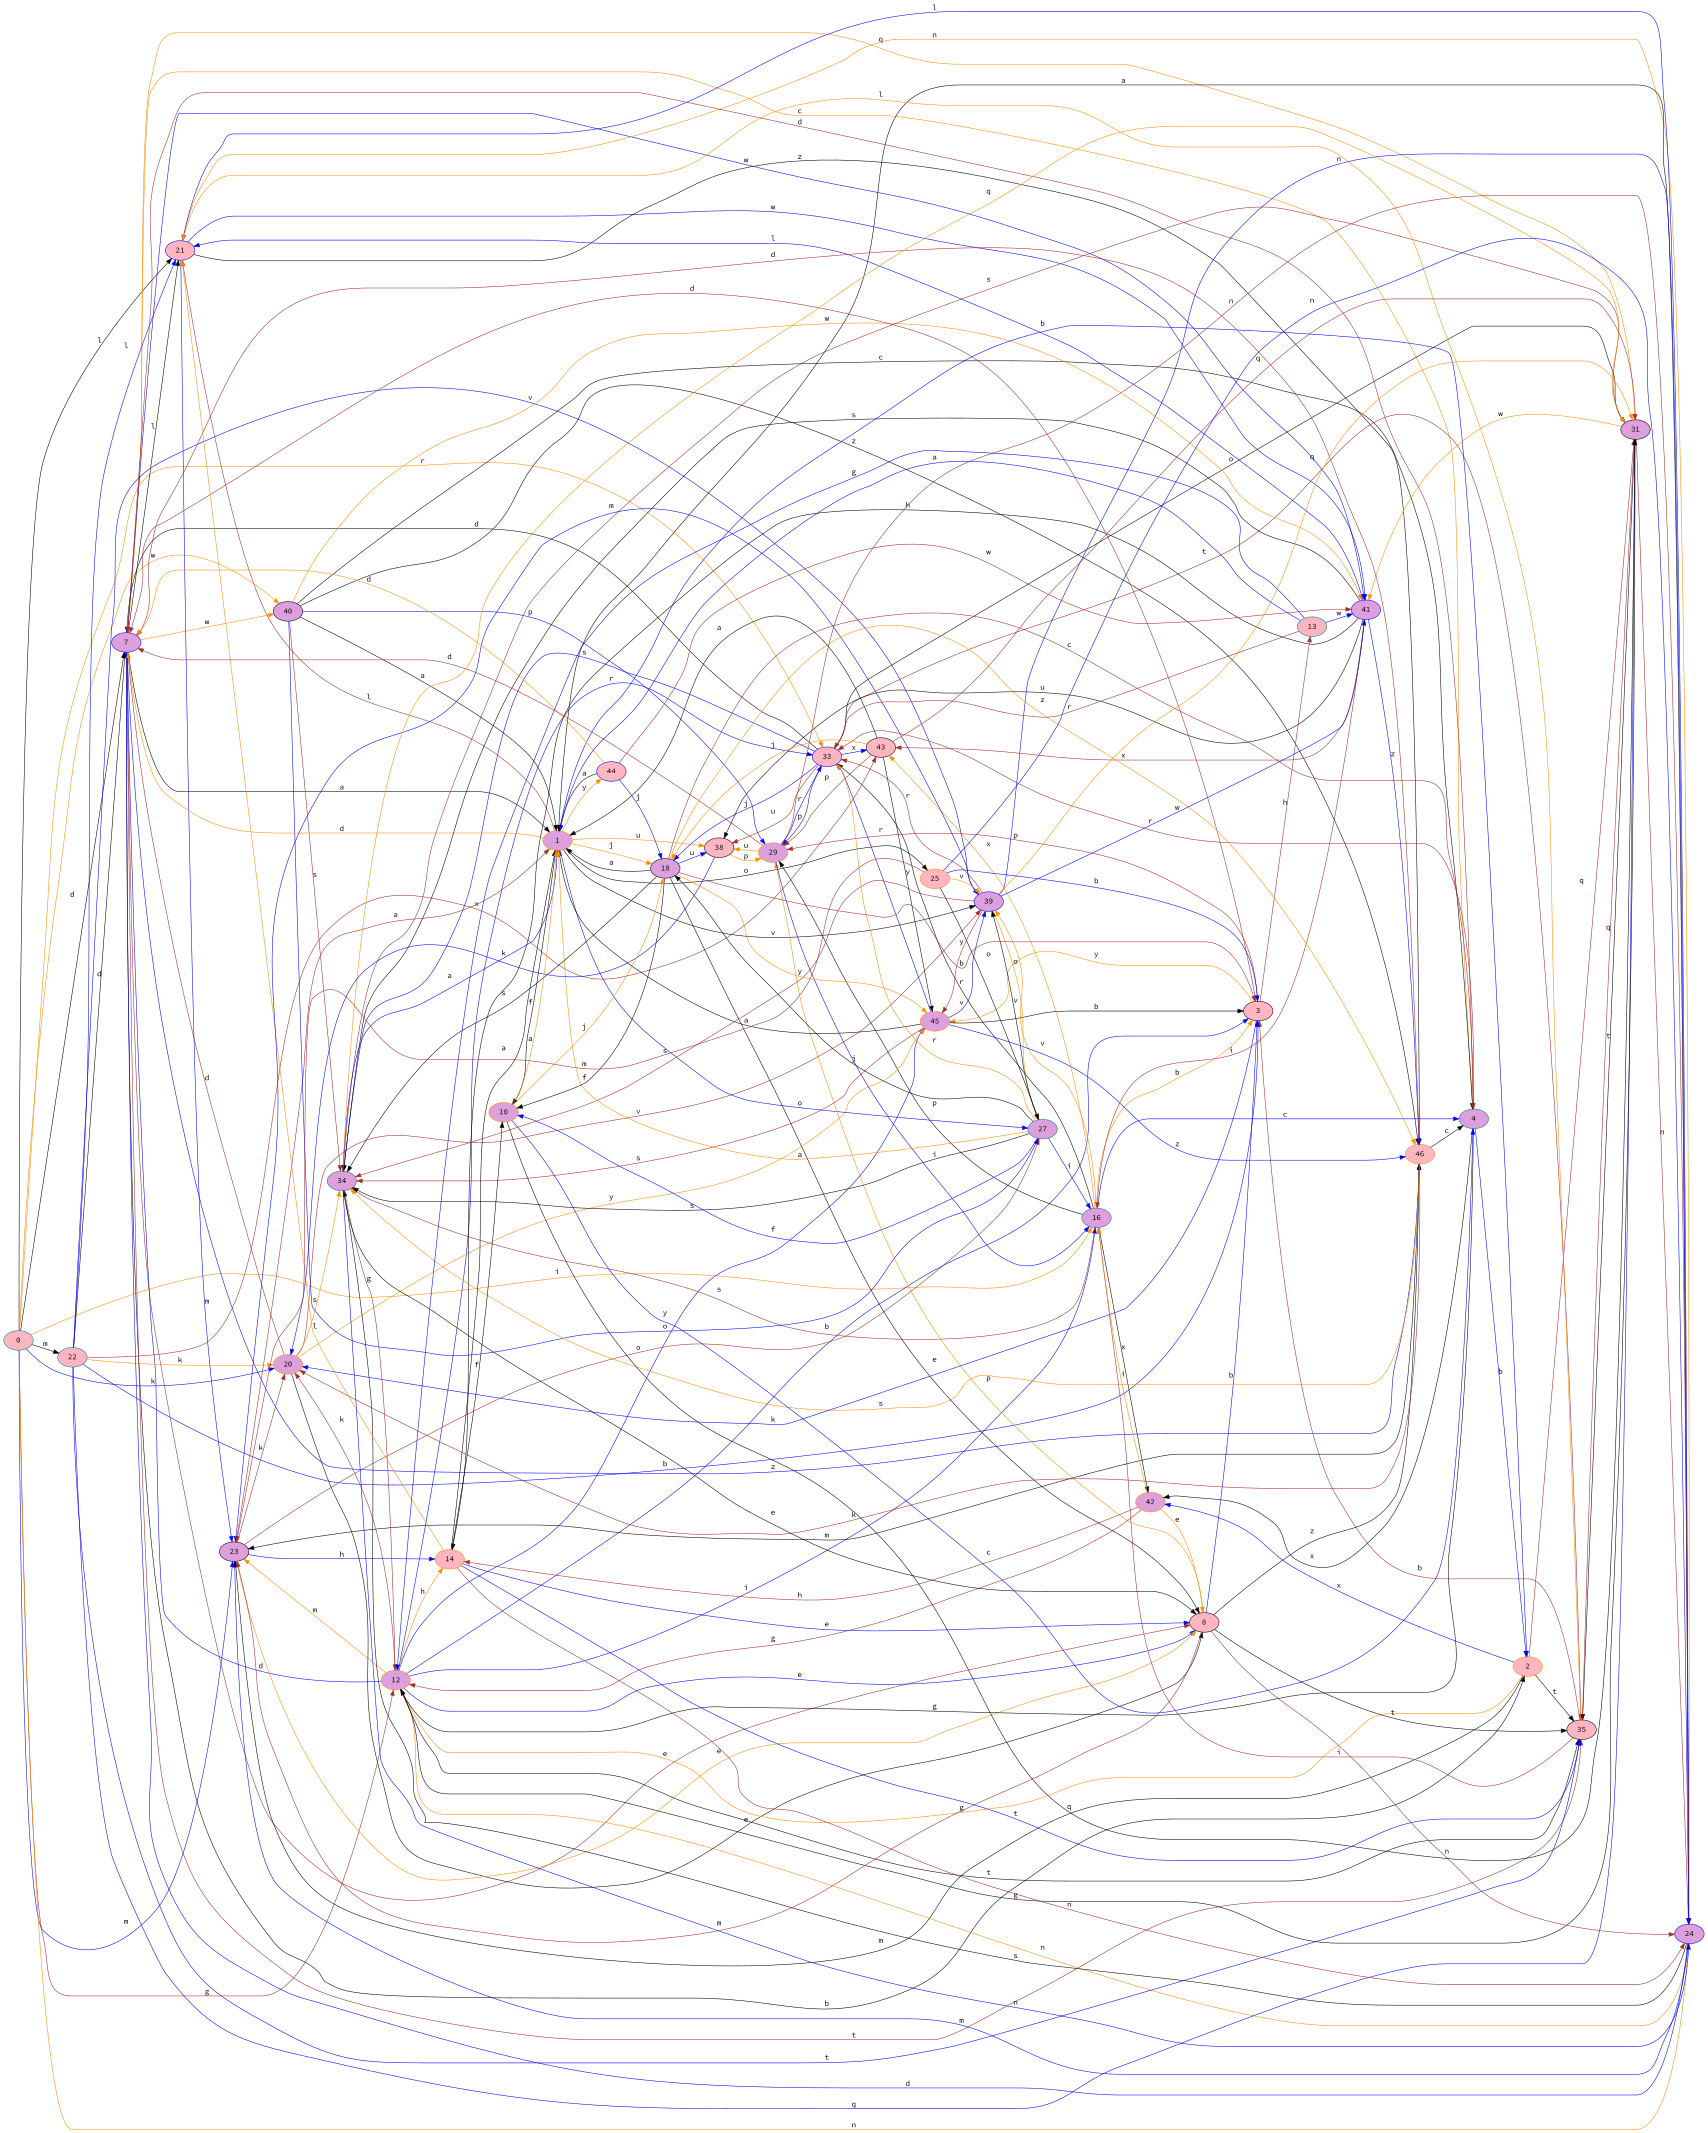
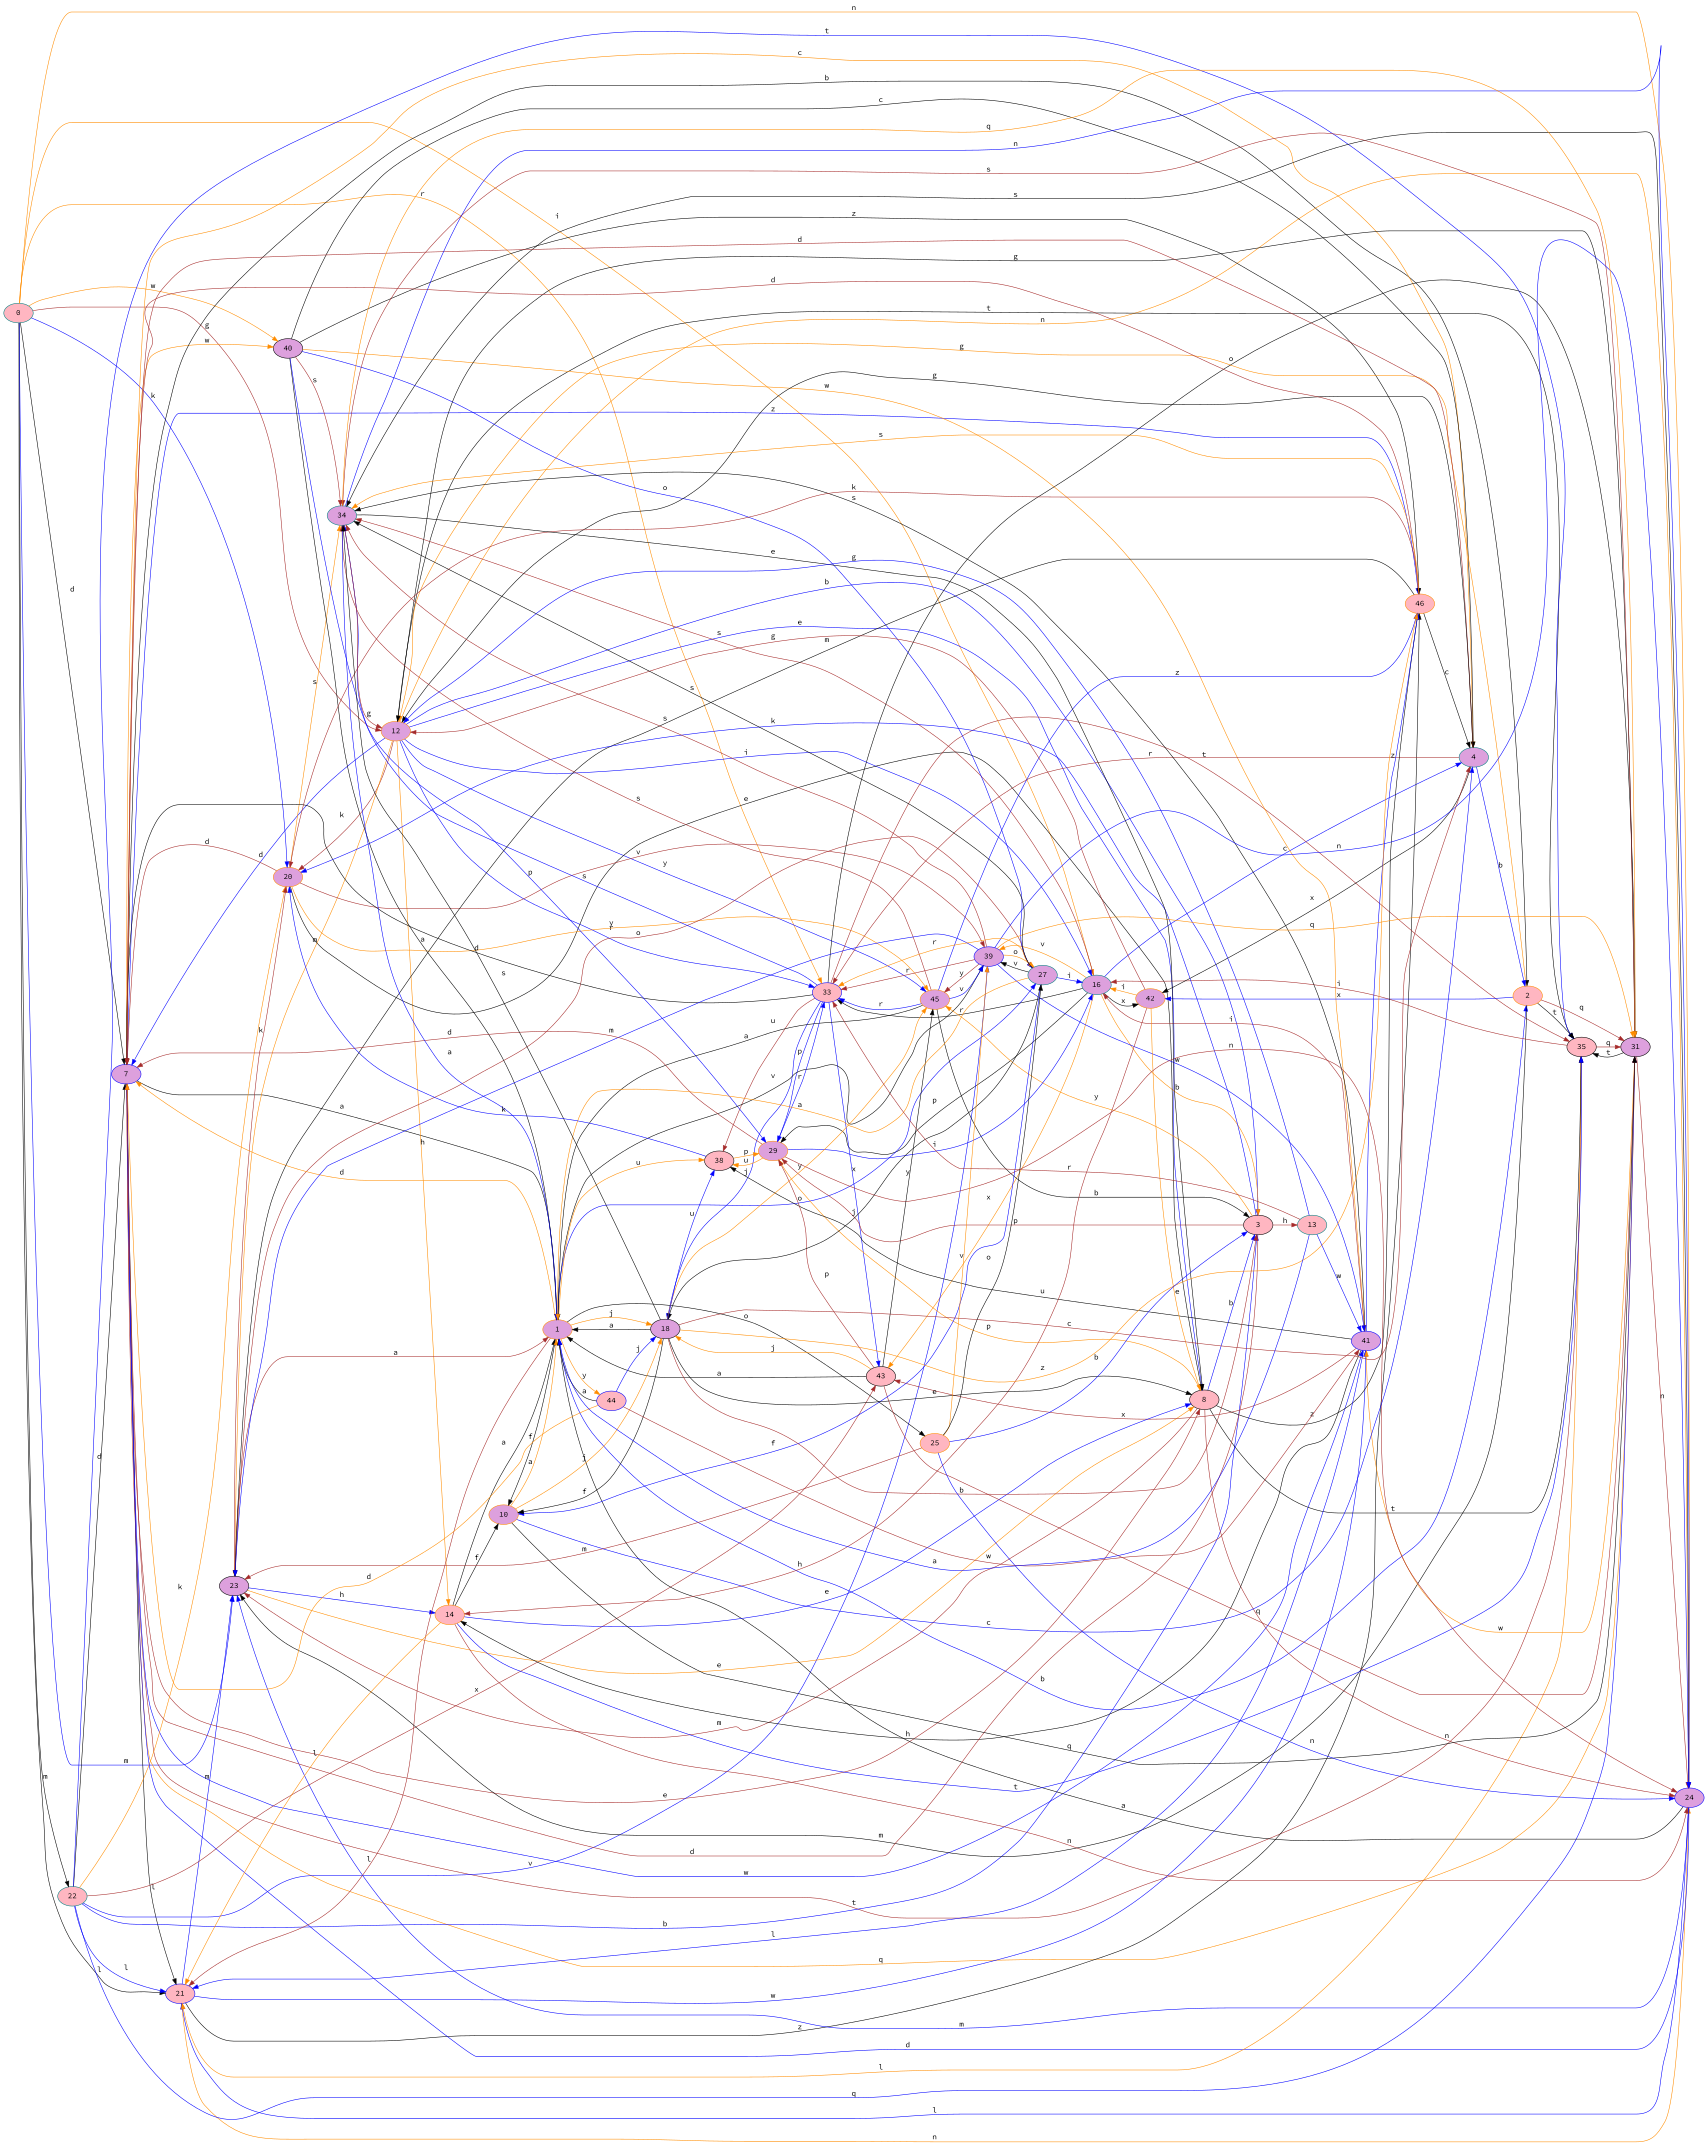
(1327, 1473) -> none
